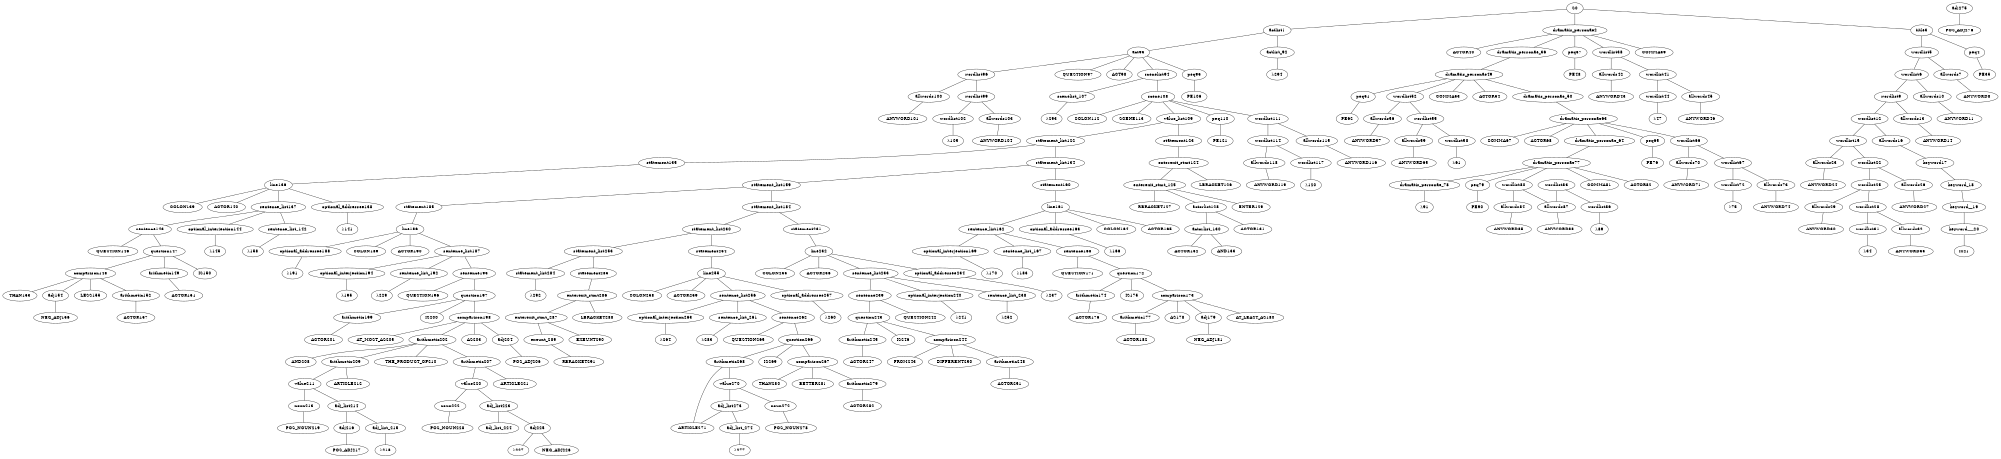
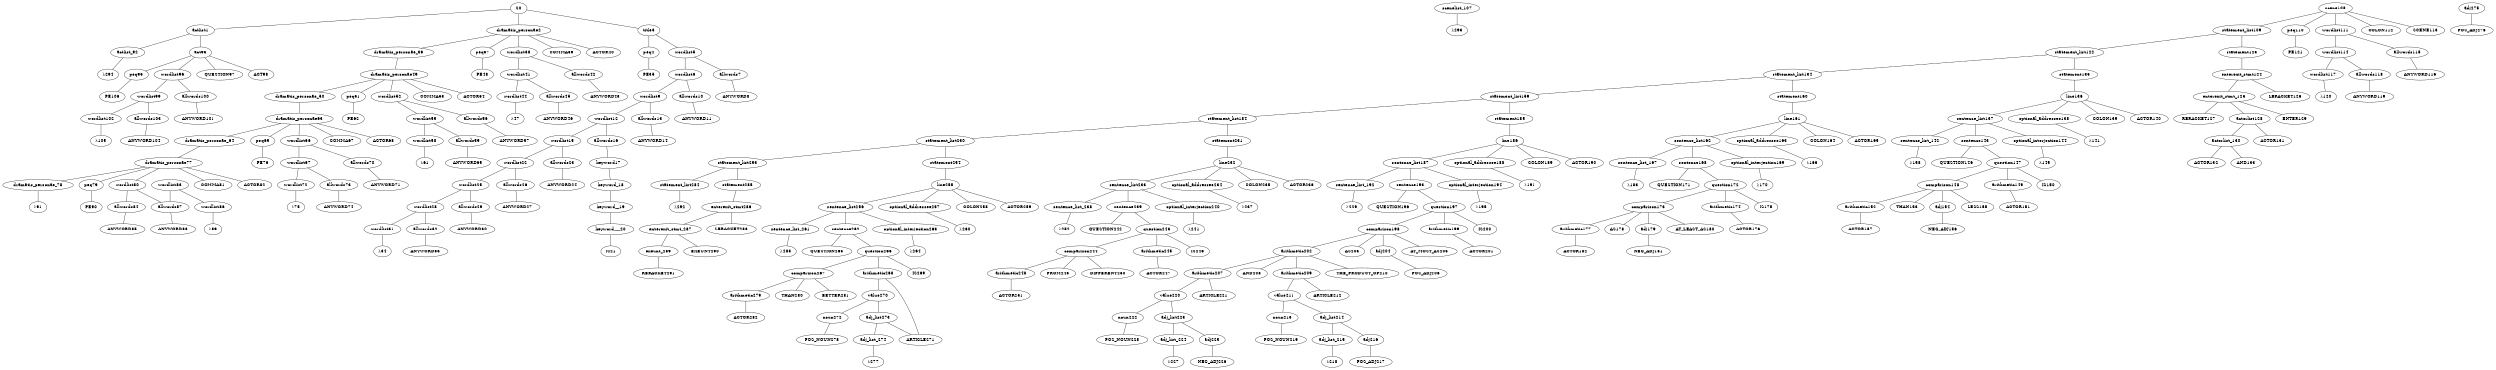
(1157, 75) -> none
(1179, 119) -> (2242, 30)
(528, 439) -> (1173, 351)
